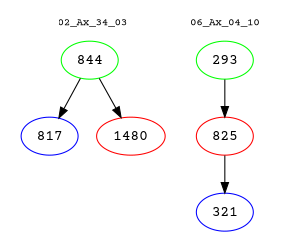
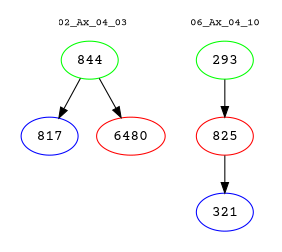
(93, 23) -> (93, 23)
(131, 136) -> (131, 136)
